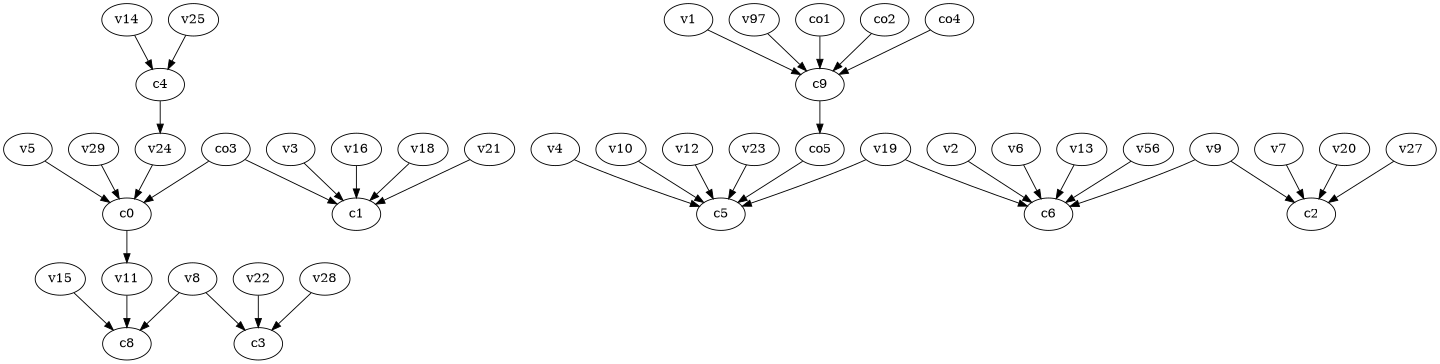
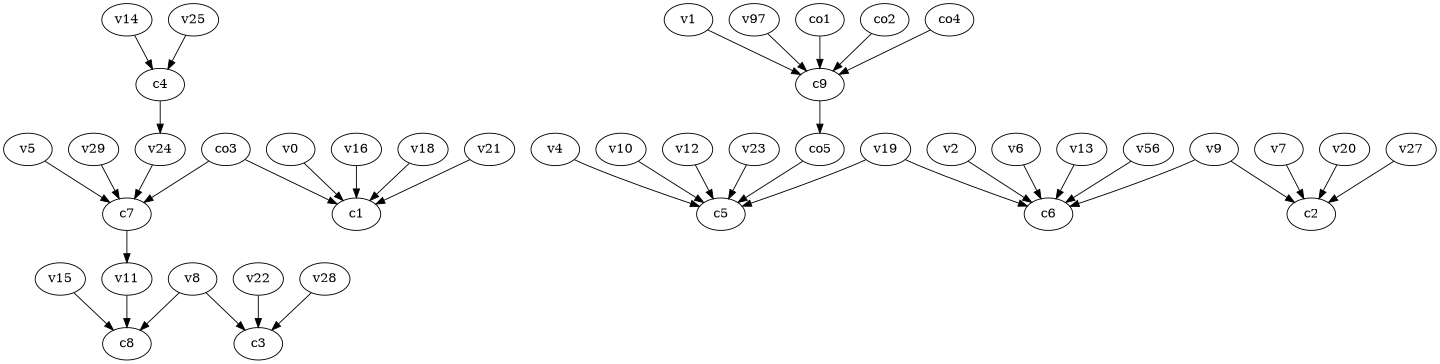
(291, 149) -> (291, 149)
(127, 214) -> (127, 214)
